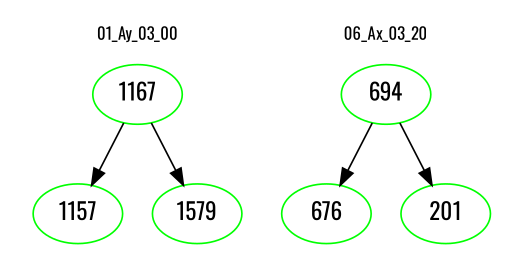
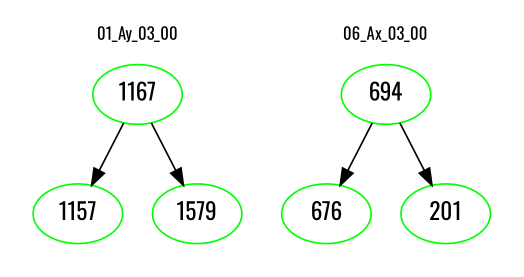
(386, 36) -> (386, 36)
